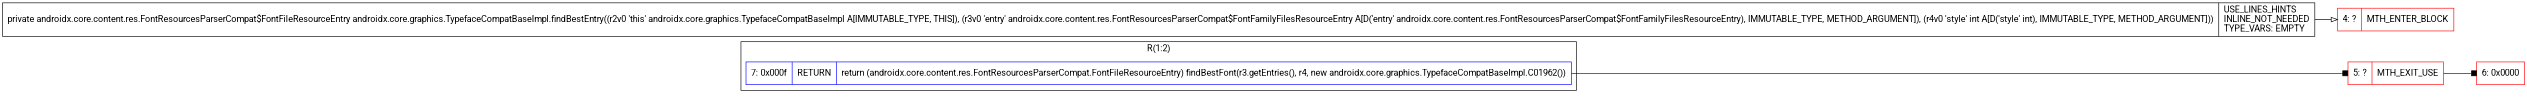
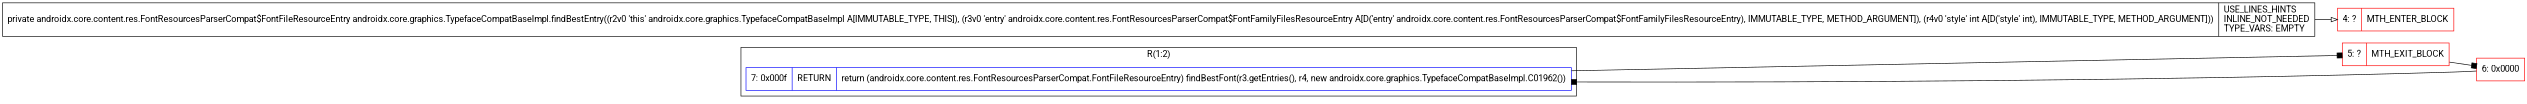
(2408, 73) -> (2408, 54)
none -> (2027, 80)
